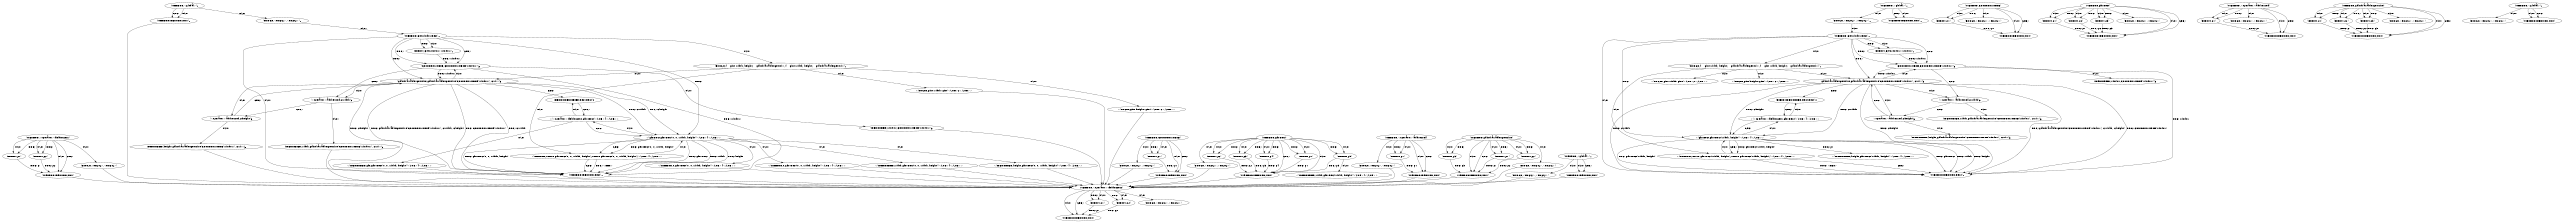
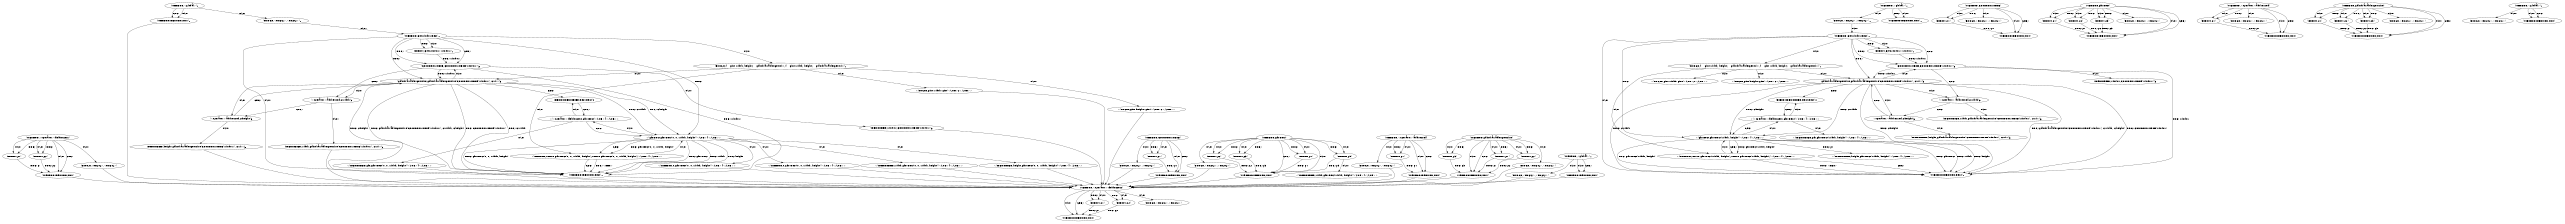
none -> (1832, 138)
(1267, 156) -> none
